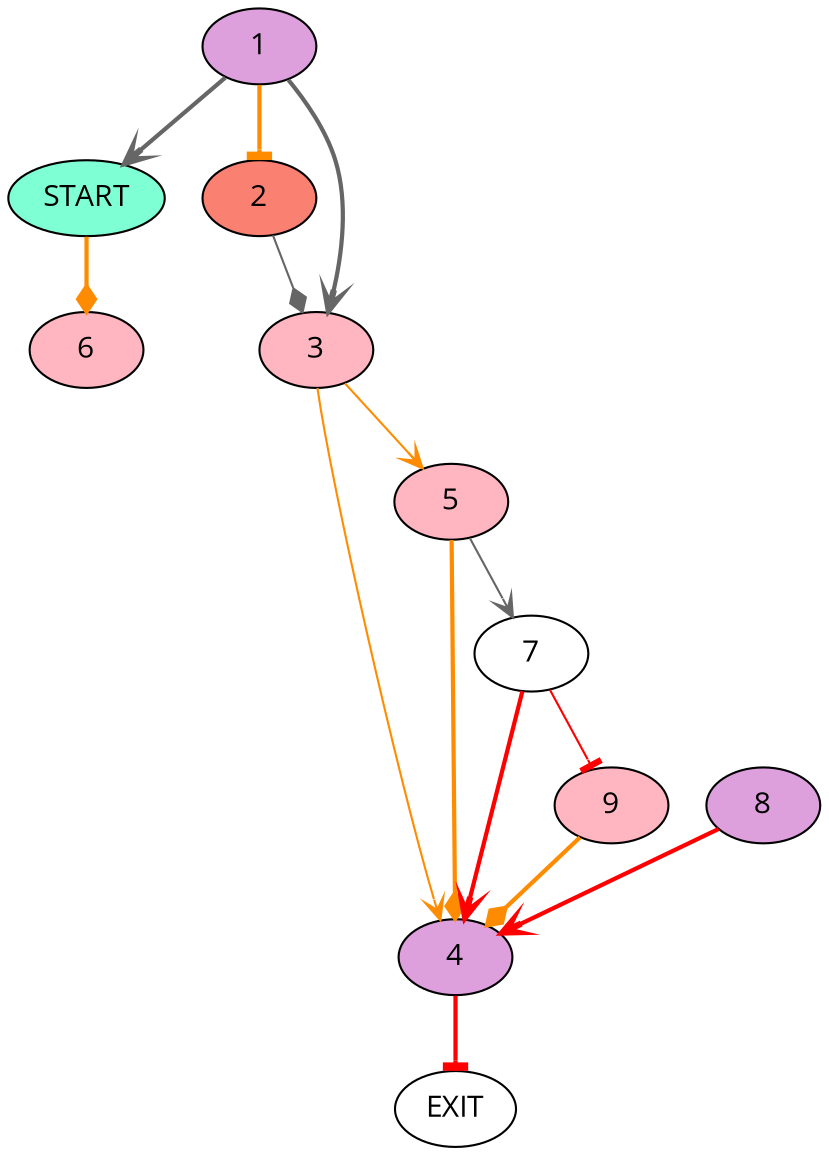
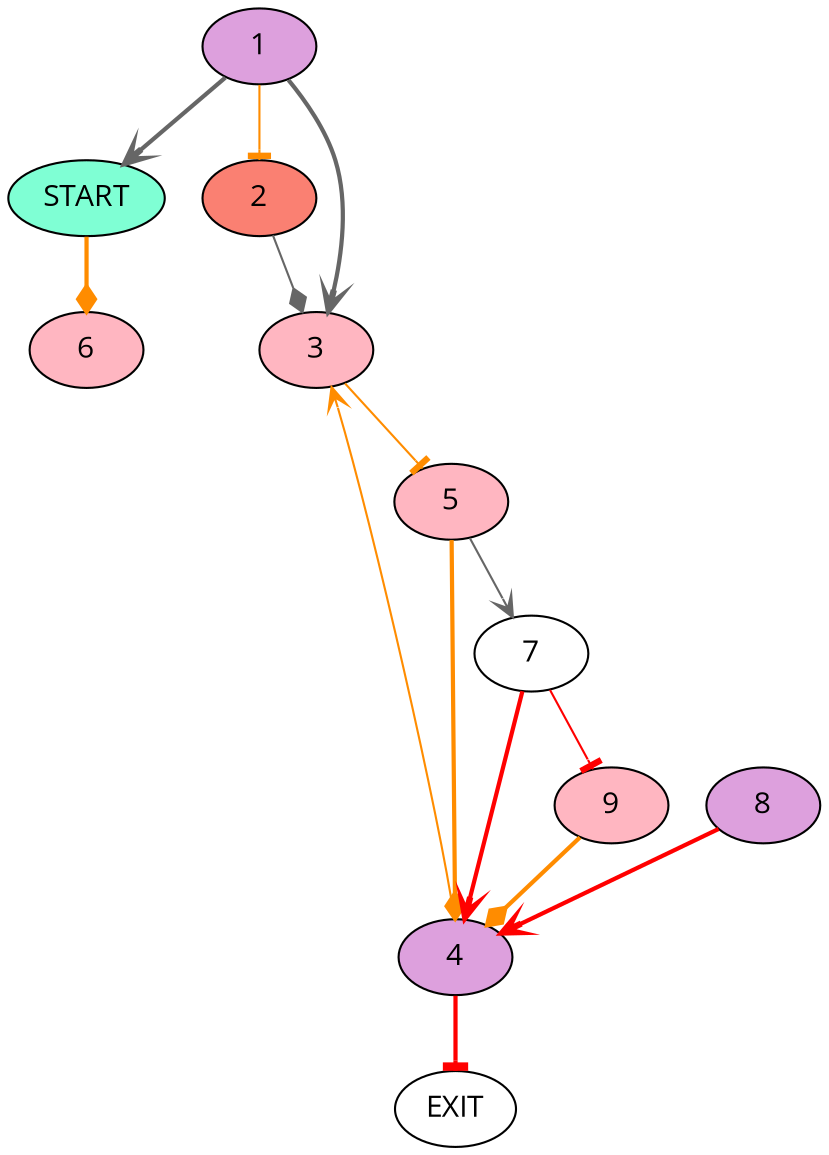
(259, 117) -> (259, 117)
(380, 422) -> (380, 422)
(370, 645) -> (402, 662)
